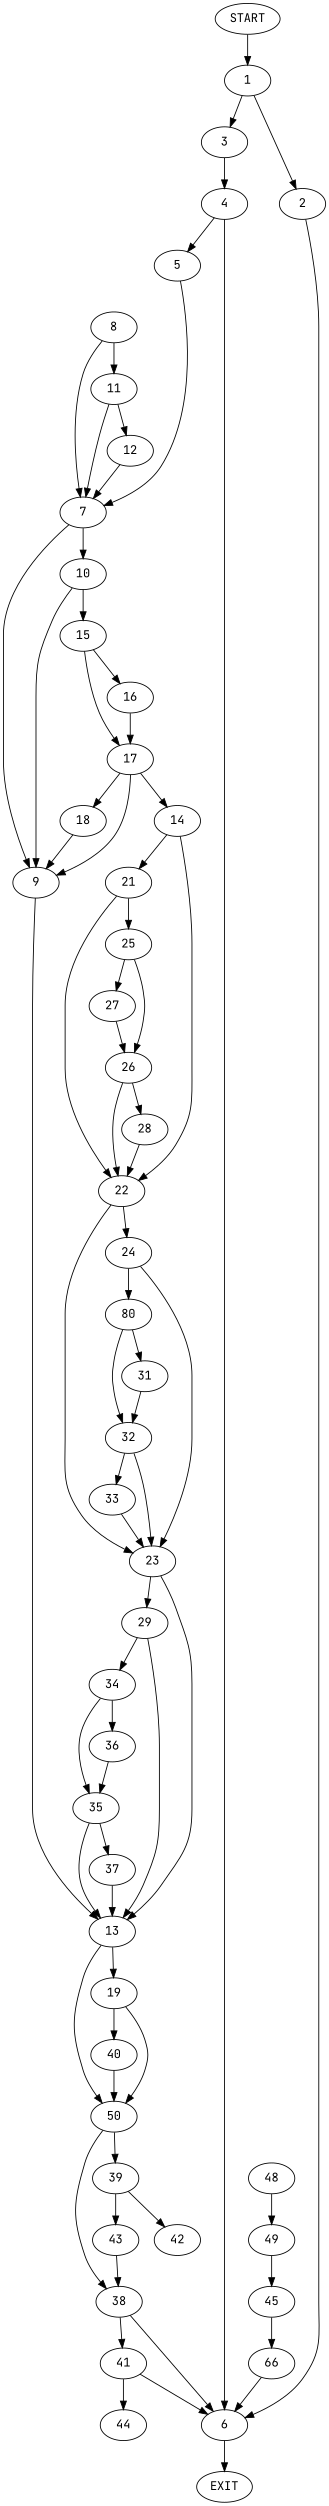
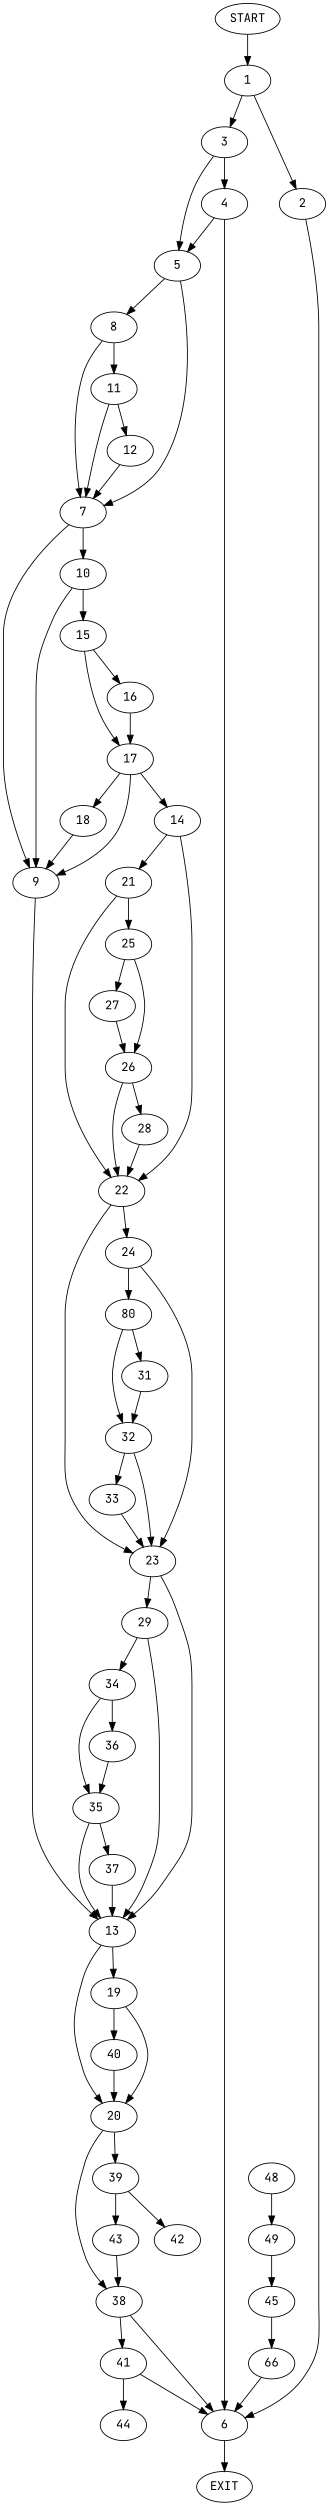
none -> (191, 196)
none -> (149, 294)
(114, 2117) -> (114, 2117)
